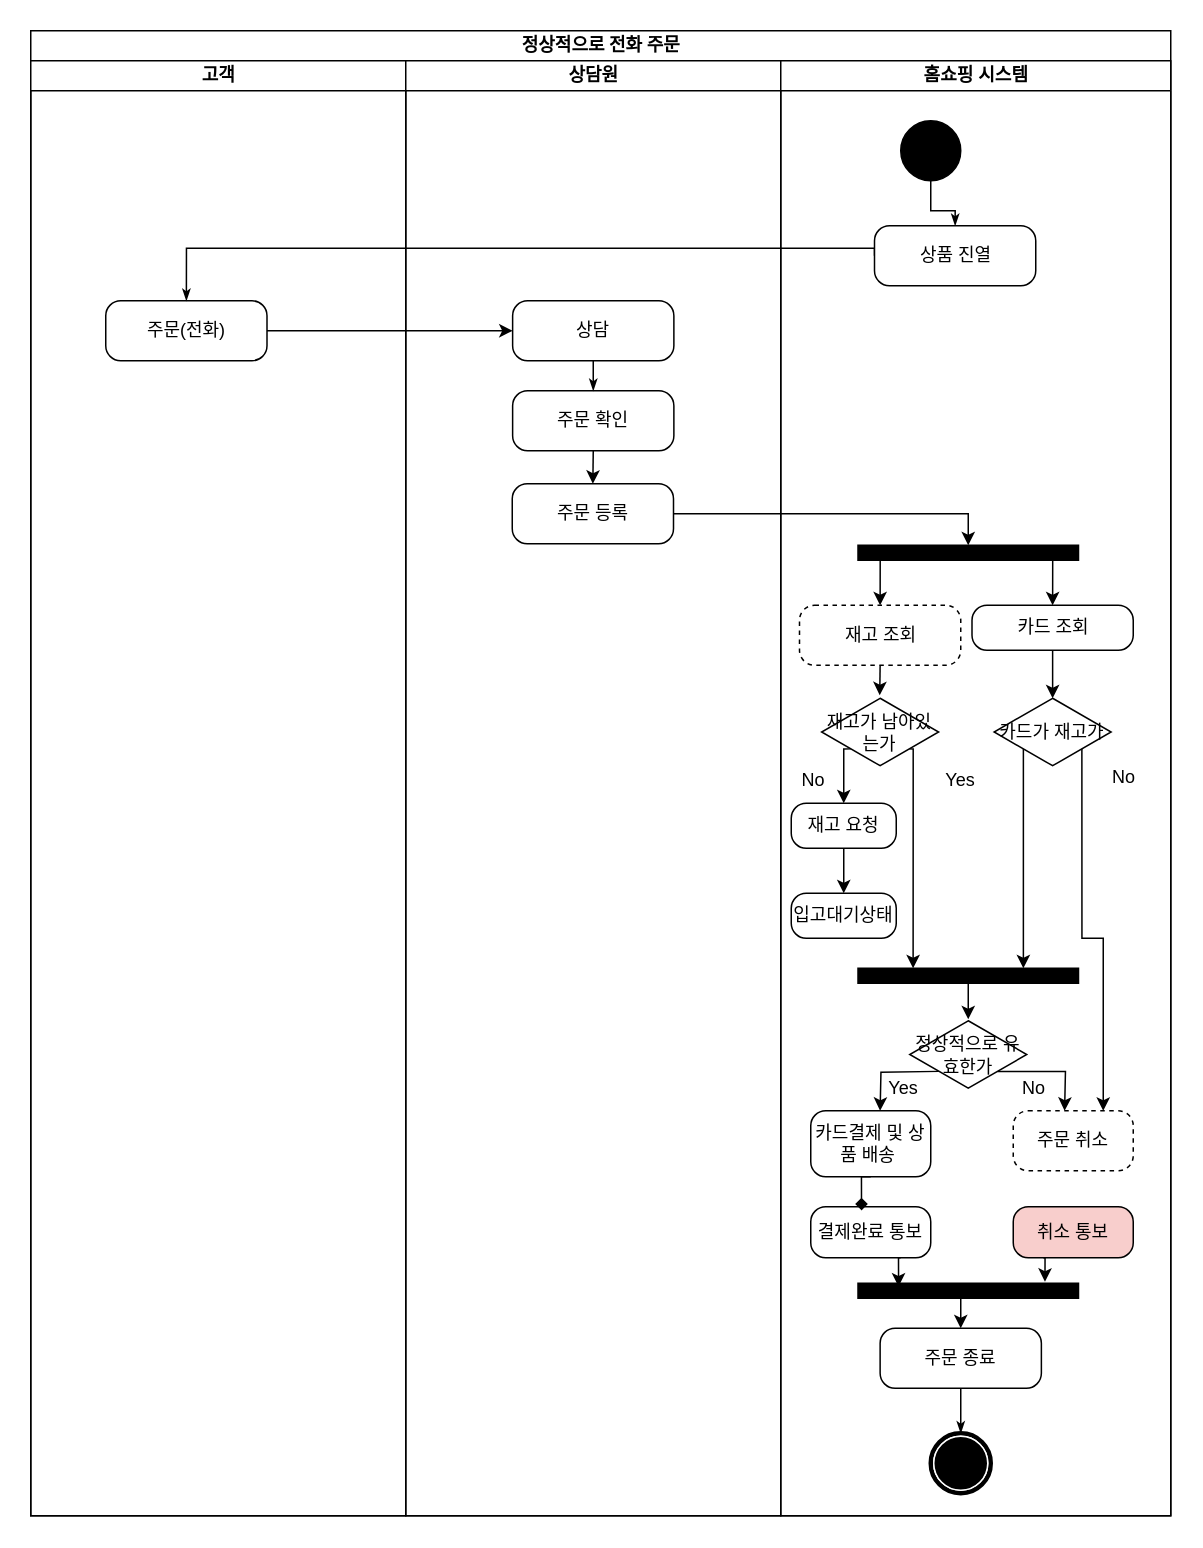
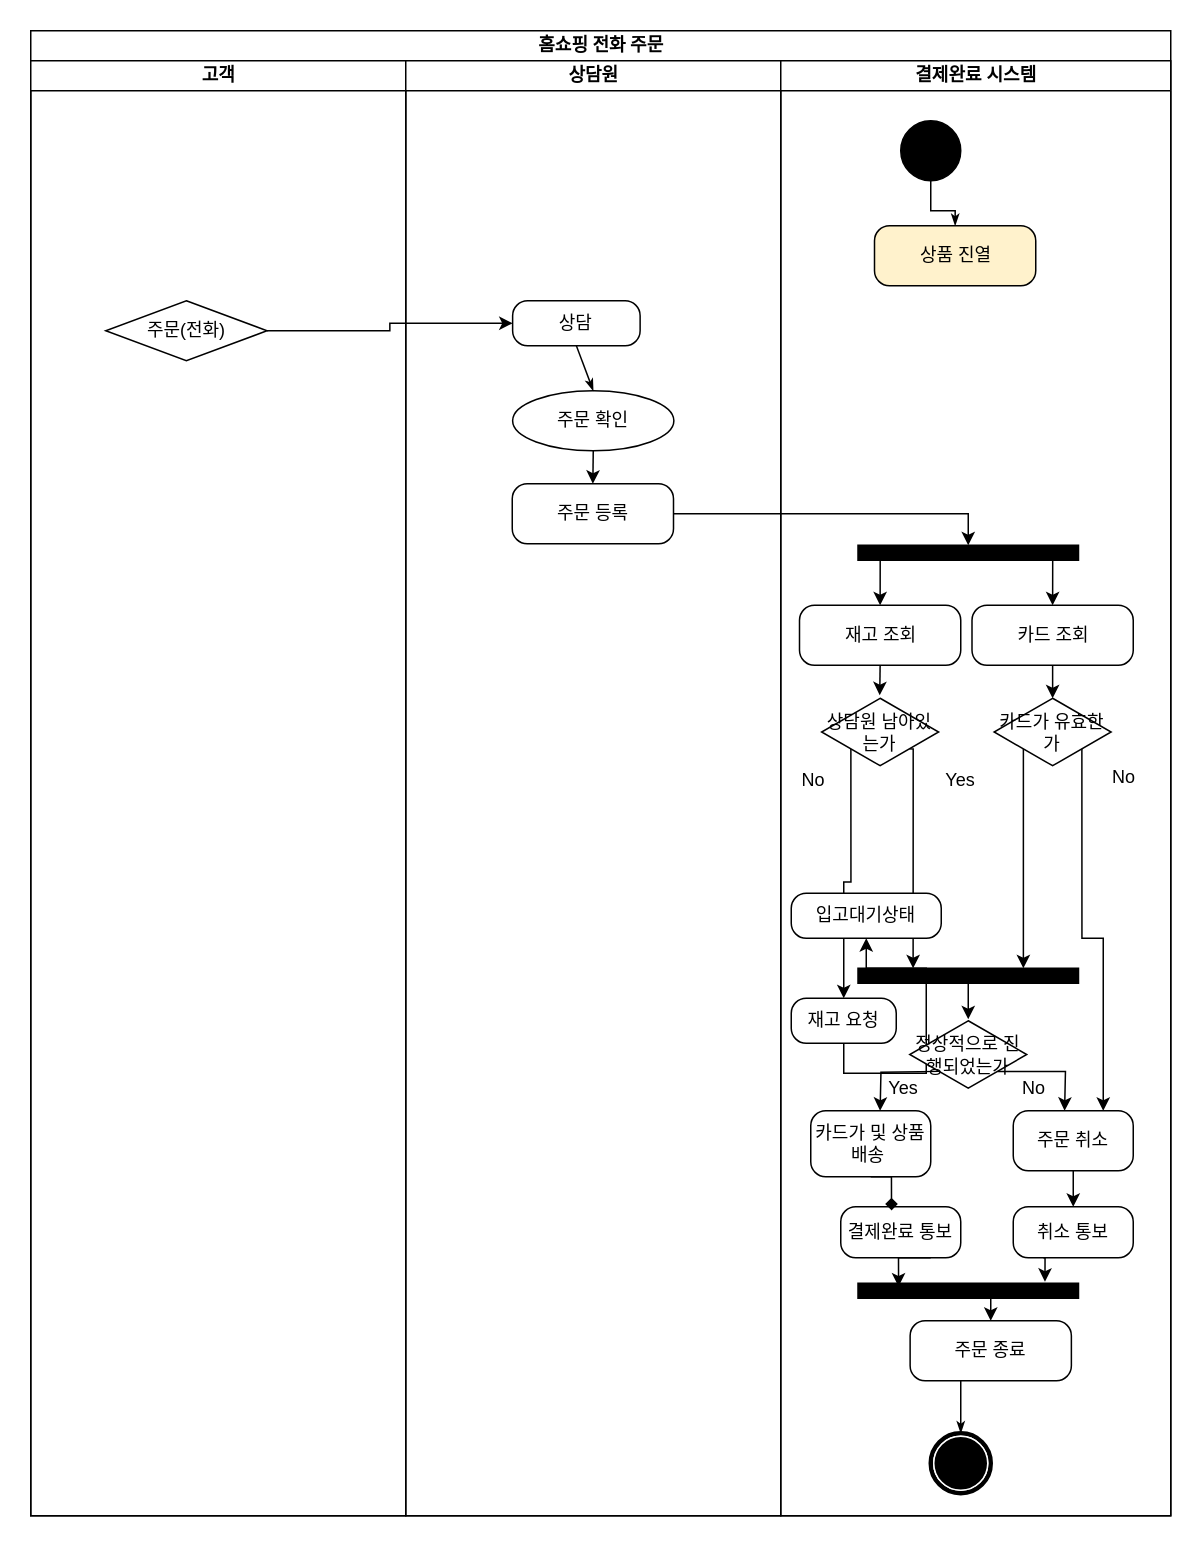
(602, 46) -> (602, 46)
(977, 76) -> (977, 76)
(509, 248) -> none
(955, 256) -> (955, 256)
(186, 331) -> (186, 331)
(593, 331) -> (576, 323)
(593, 421) -> (593, 421)
(1053, 628) -> (1053, 635)
(880, 635) -> (880, 635)
(880, 733) -> (880, 733)
(1052, 733) -> (1052, 733)
(844, 826) -> (844, 1021)
(844, 916) -> (866, 916)
(968, 1055) -> (968, 1055)
(1073, 1141) -> (1073, 1141)
(871, 1144) -> (871, 1144)
none -> (1073, 1184)
(871, 1232) -> (901, 1232)
(1073, 1232) -> (1073, 1232)
(961, 1358) -> (991, 1351)
